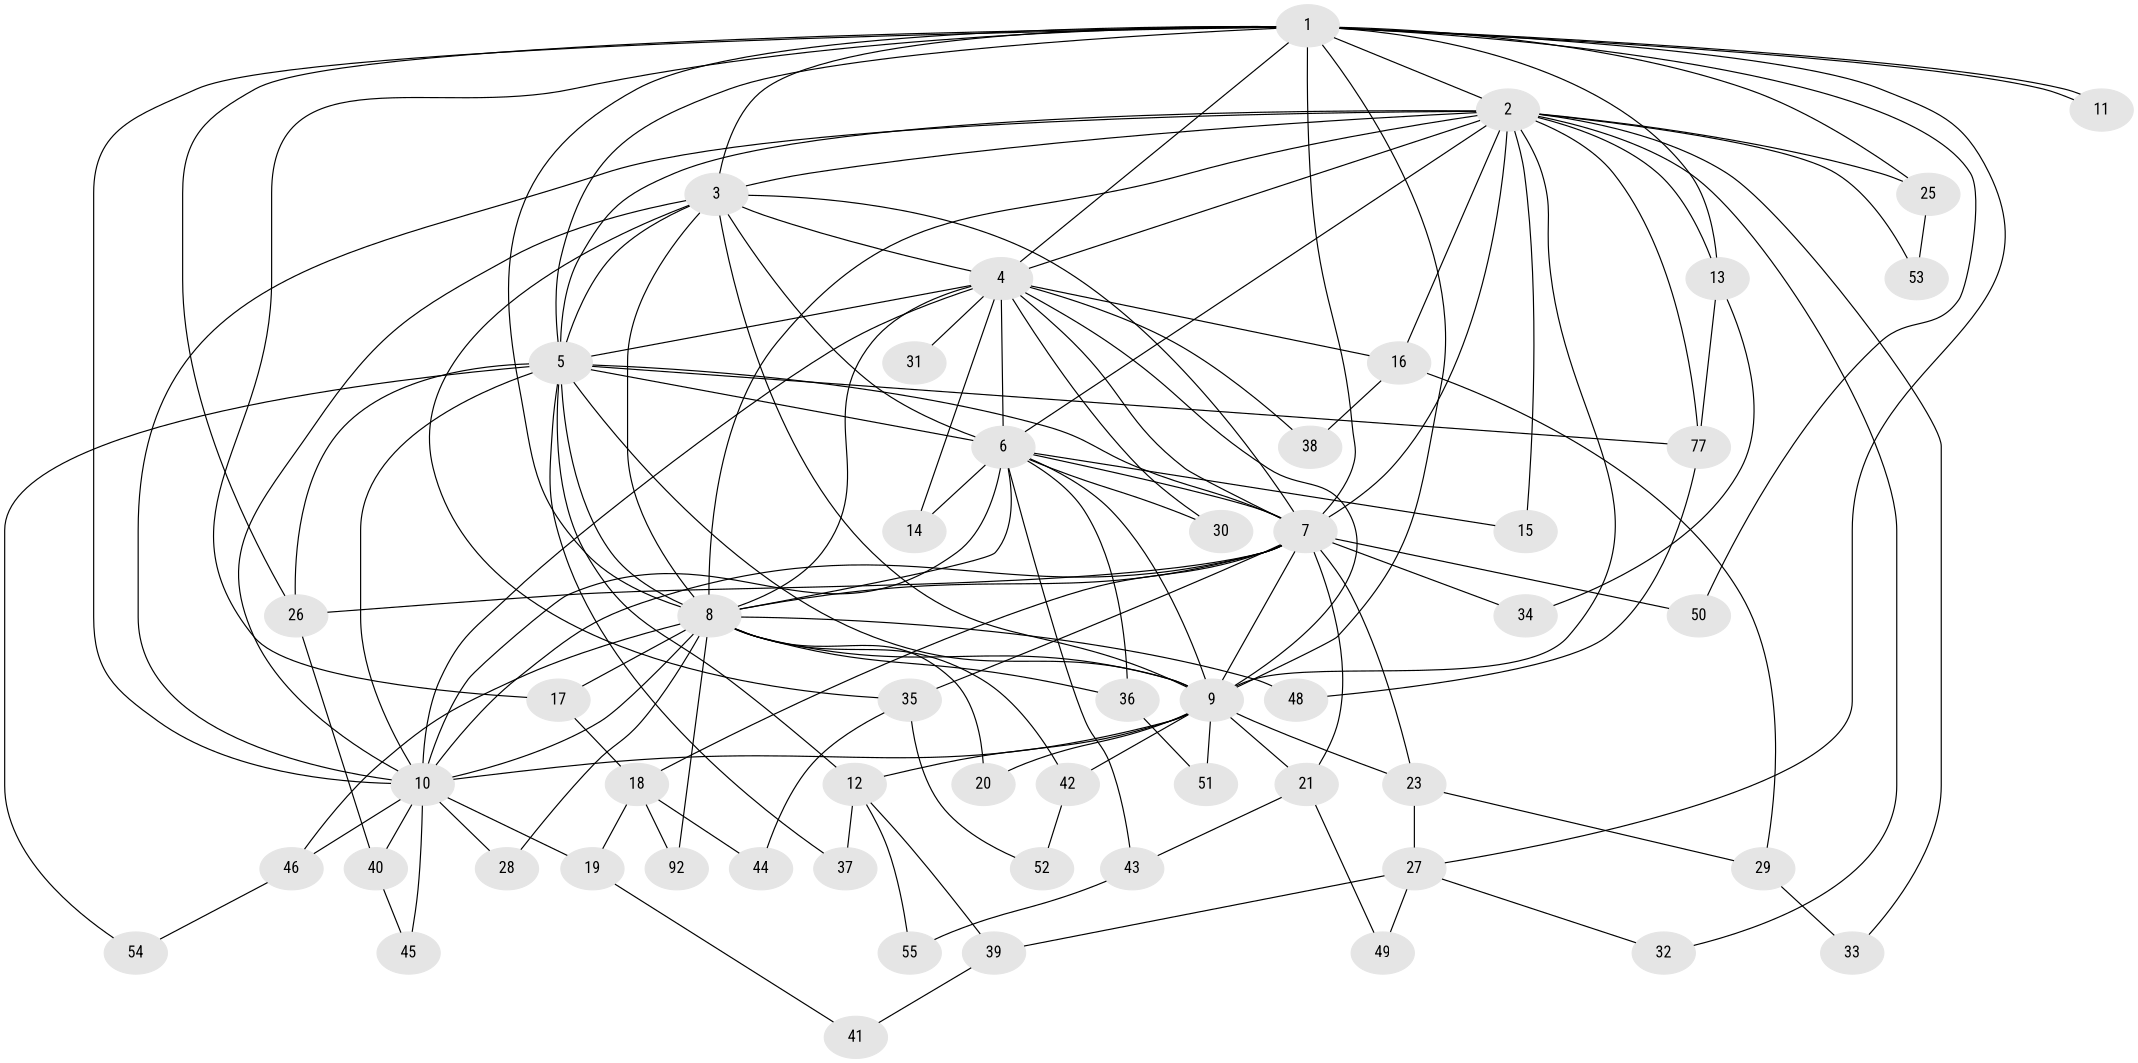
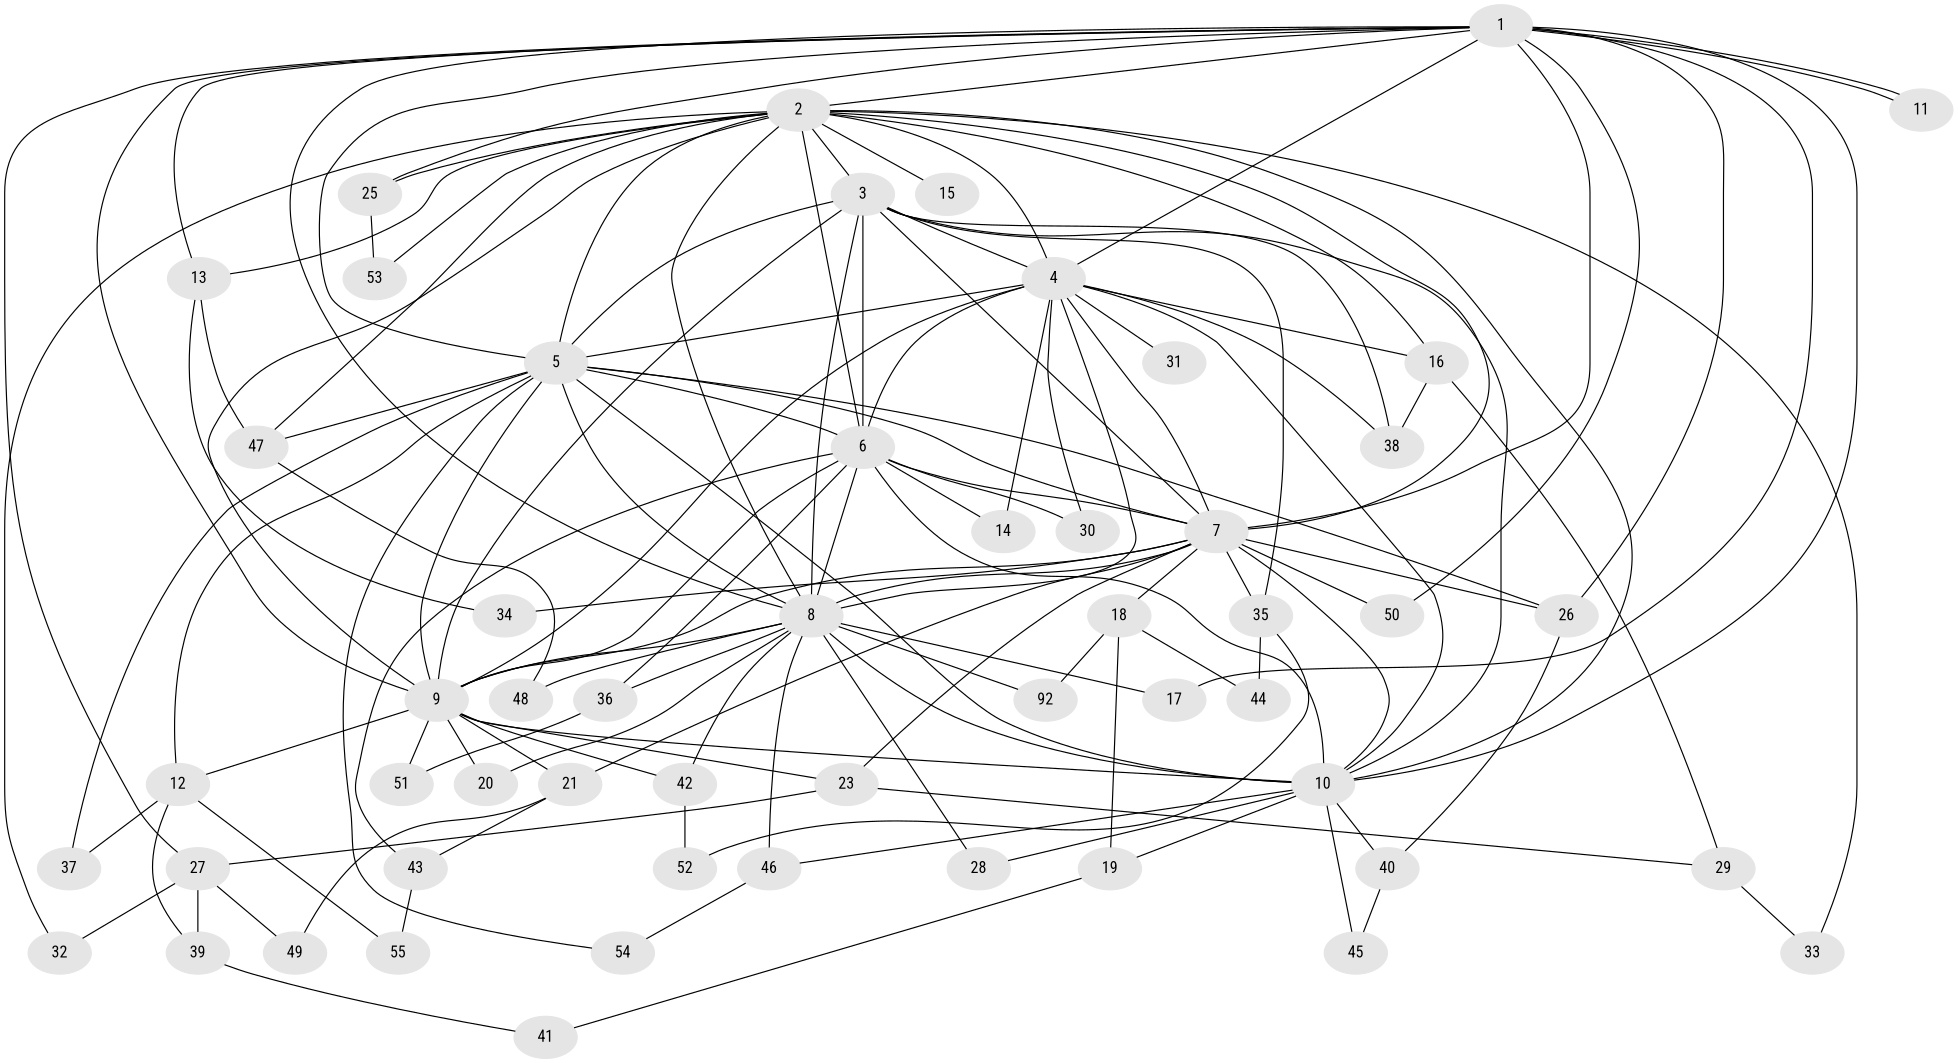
(861, 55) -> (1100, 226)
(1699, 447) -> (256, 447)
(1265, 489) -> none
(598, 742) -> none
